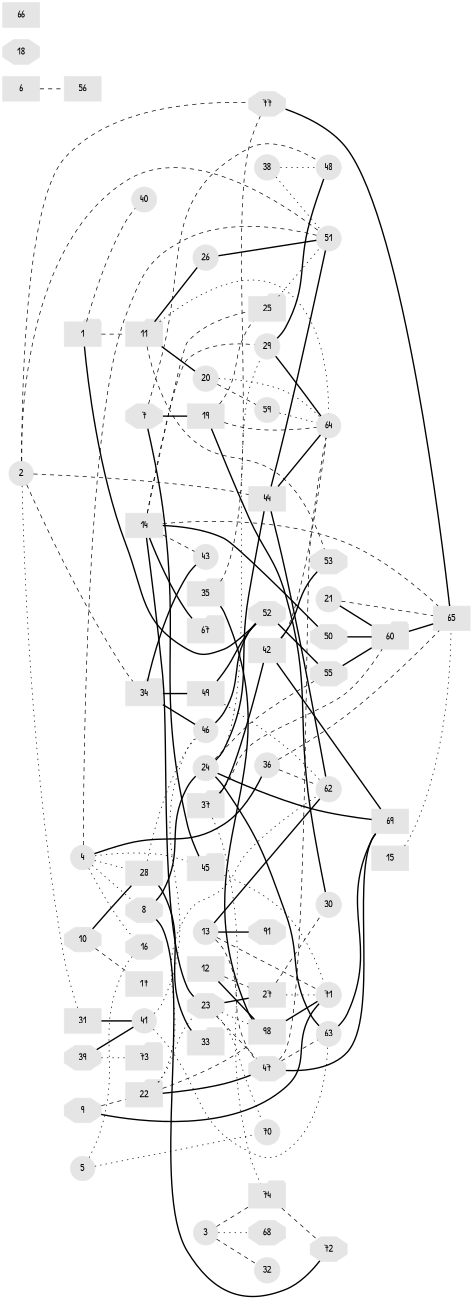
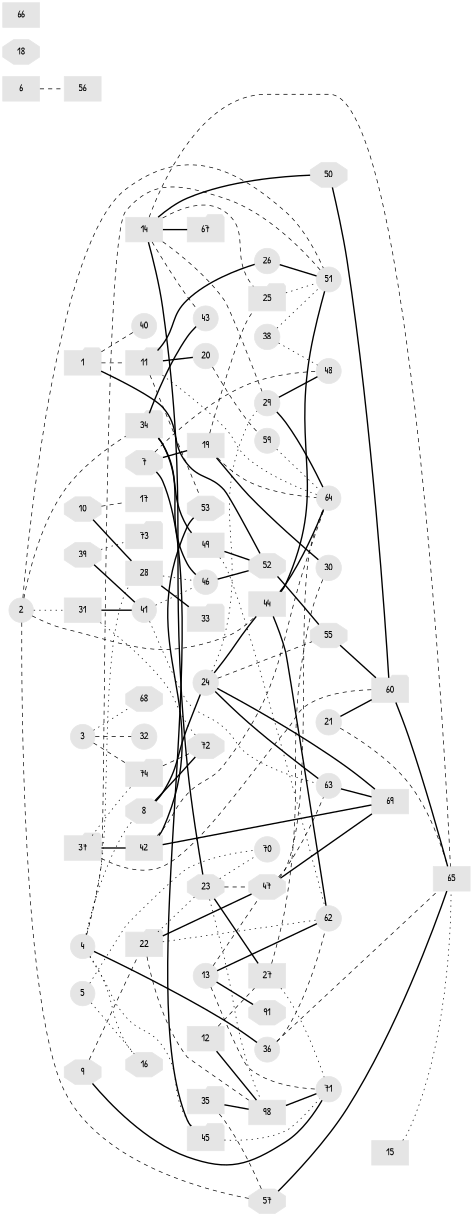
(267, 104) -> (267, 1201)
(274, 387) -> none
none -> (156, 673)
